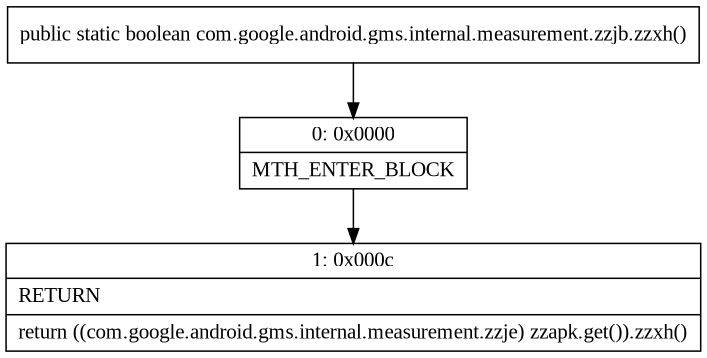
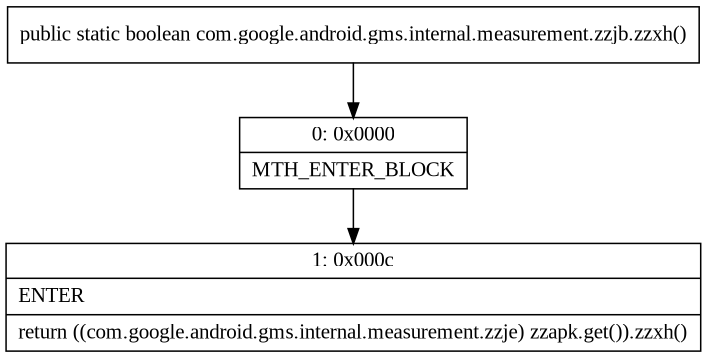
(60, 296) -> (52, 296)
